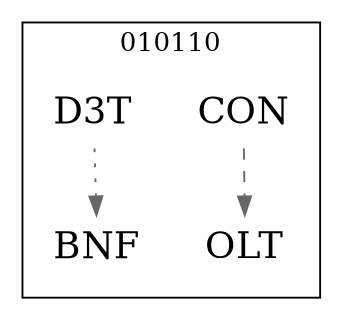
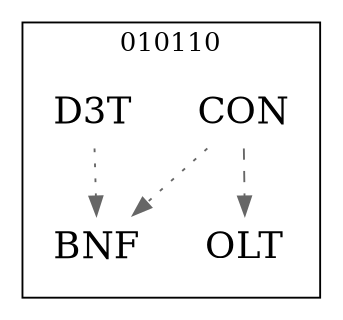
none -> (177, 175)
